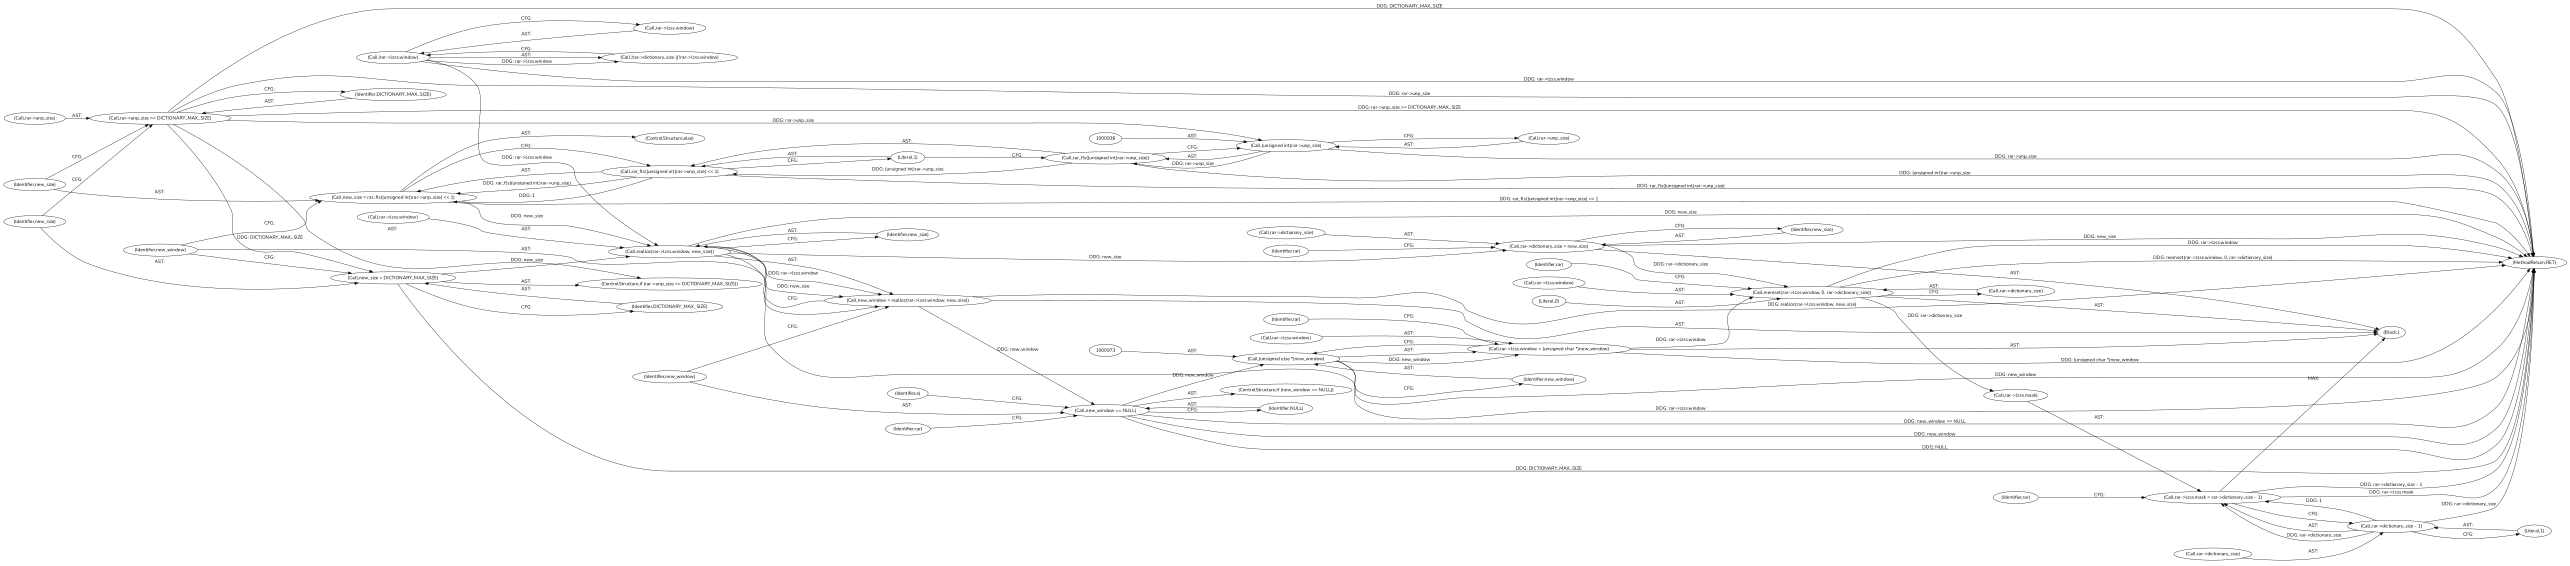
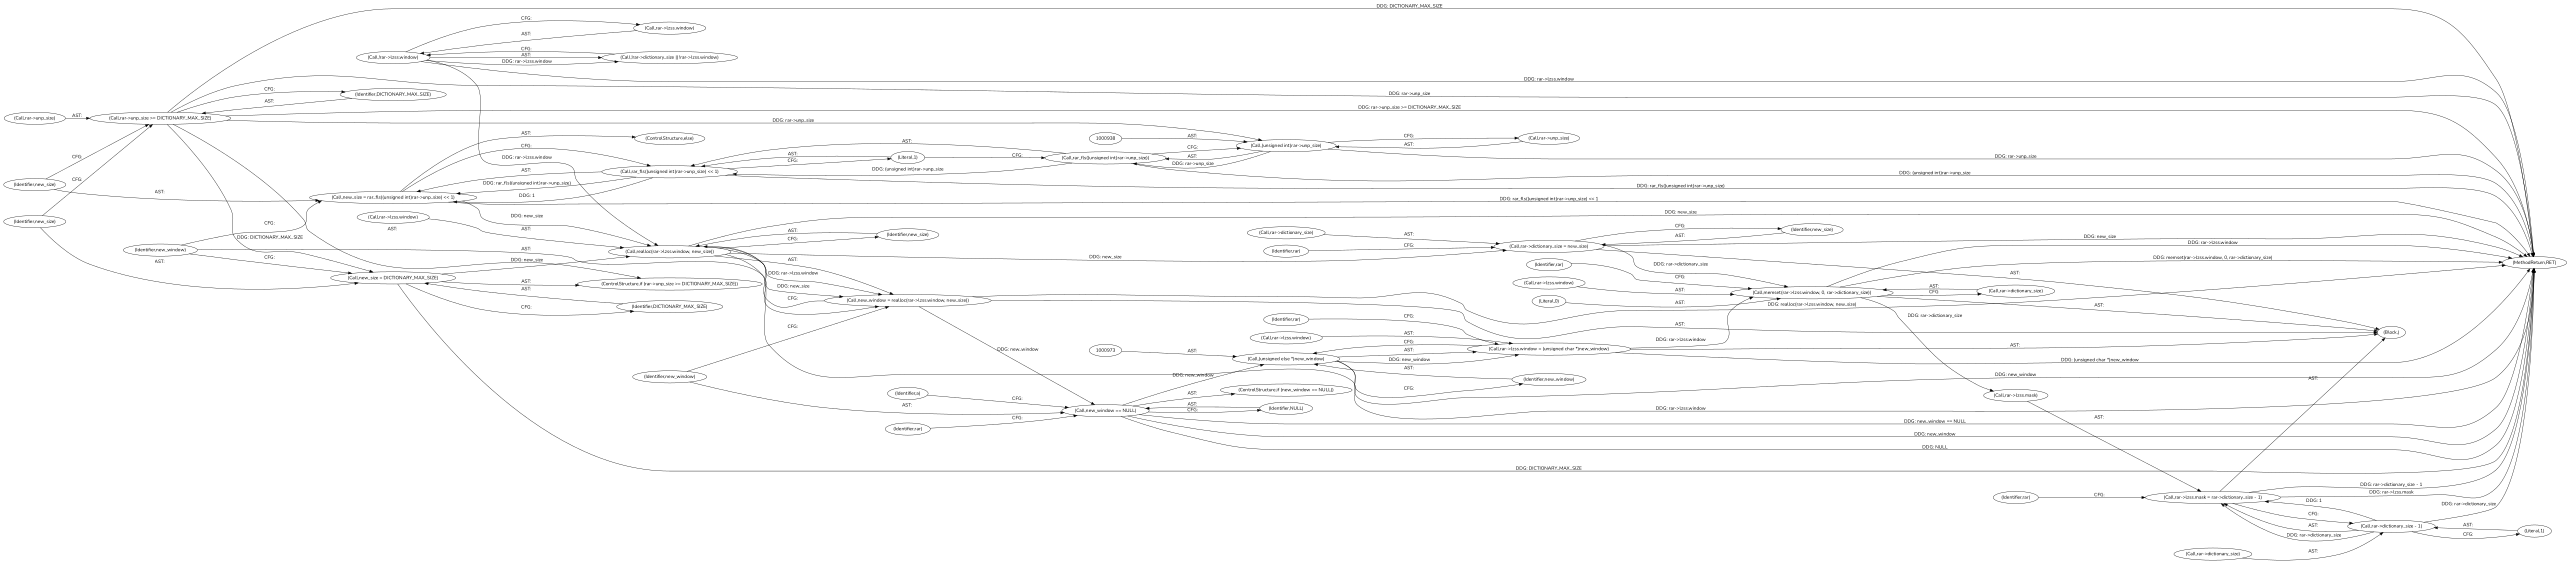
(2314, 378) -> (2314, 378)
